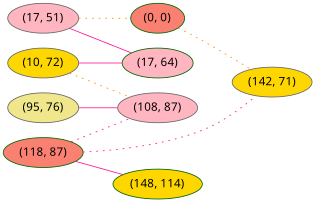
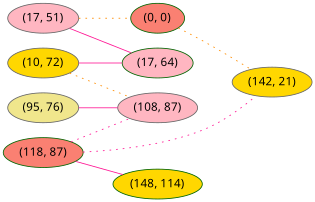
(272, 82) -> (272, 82)
